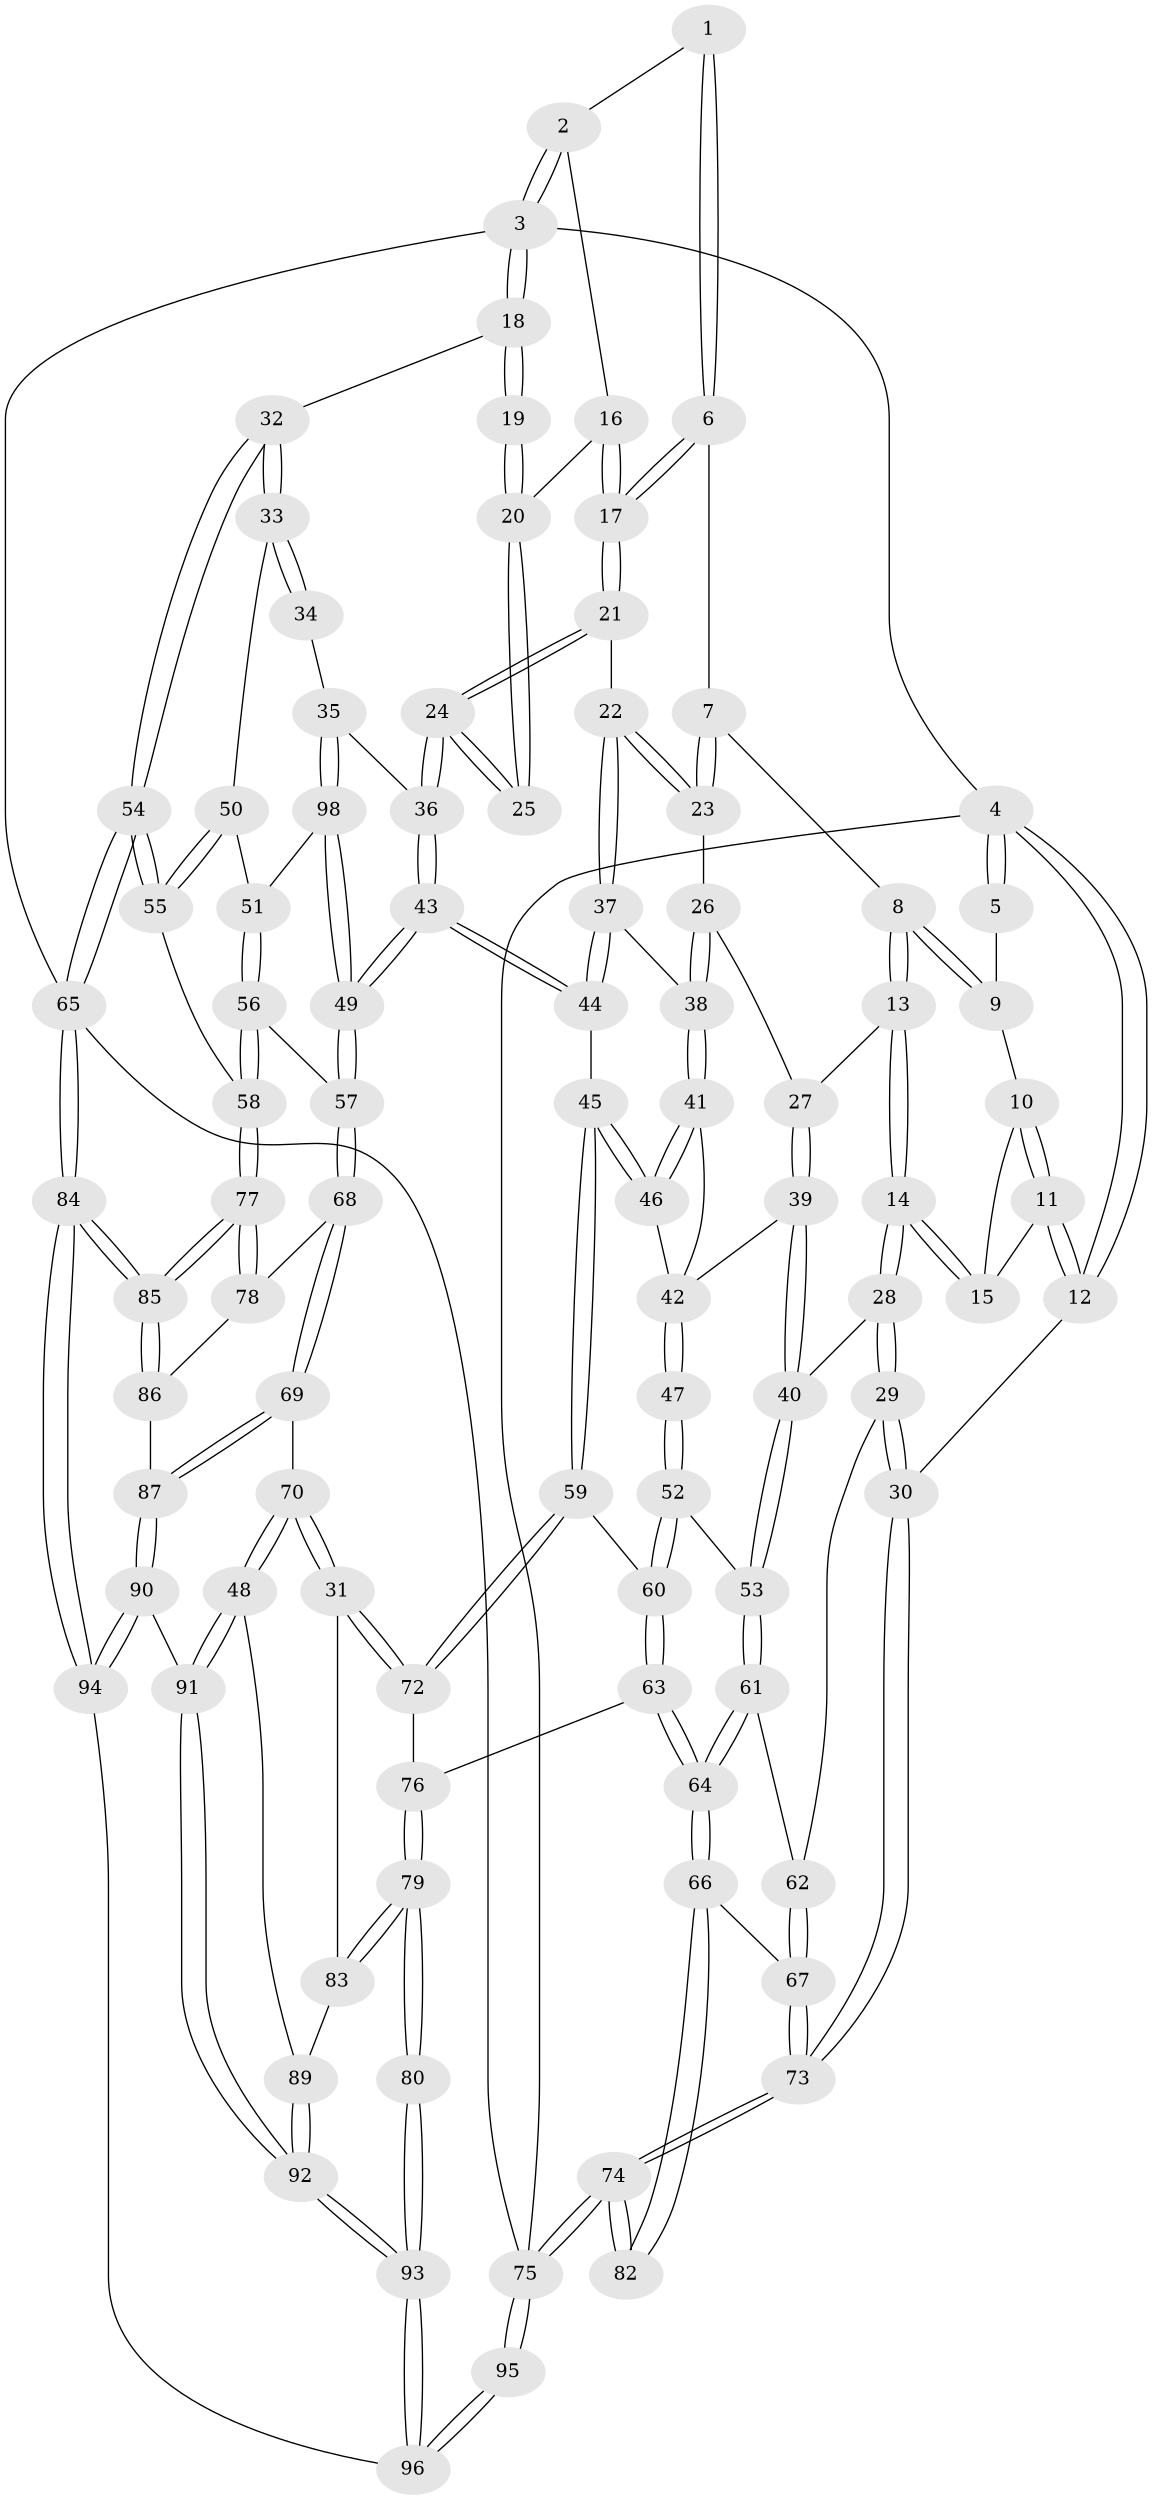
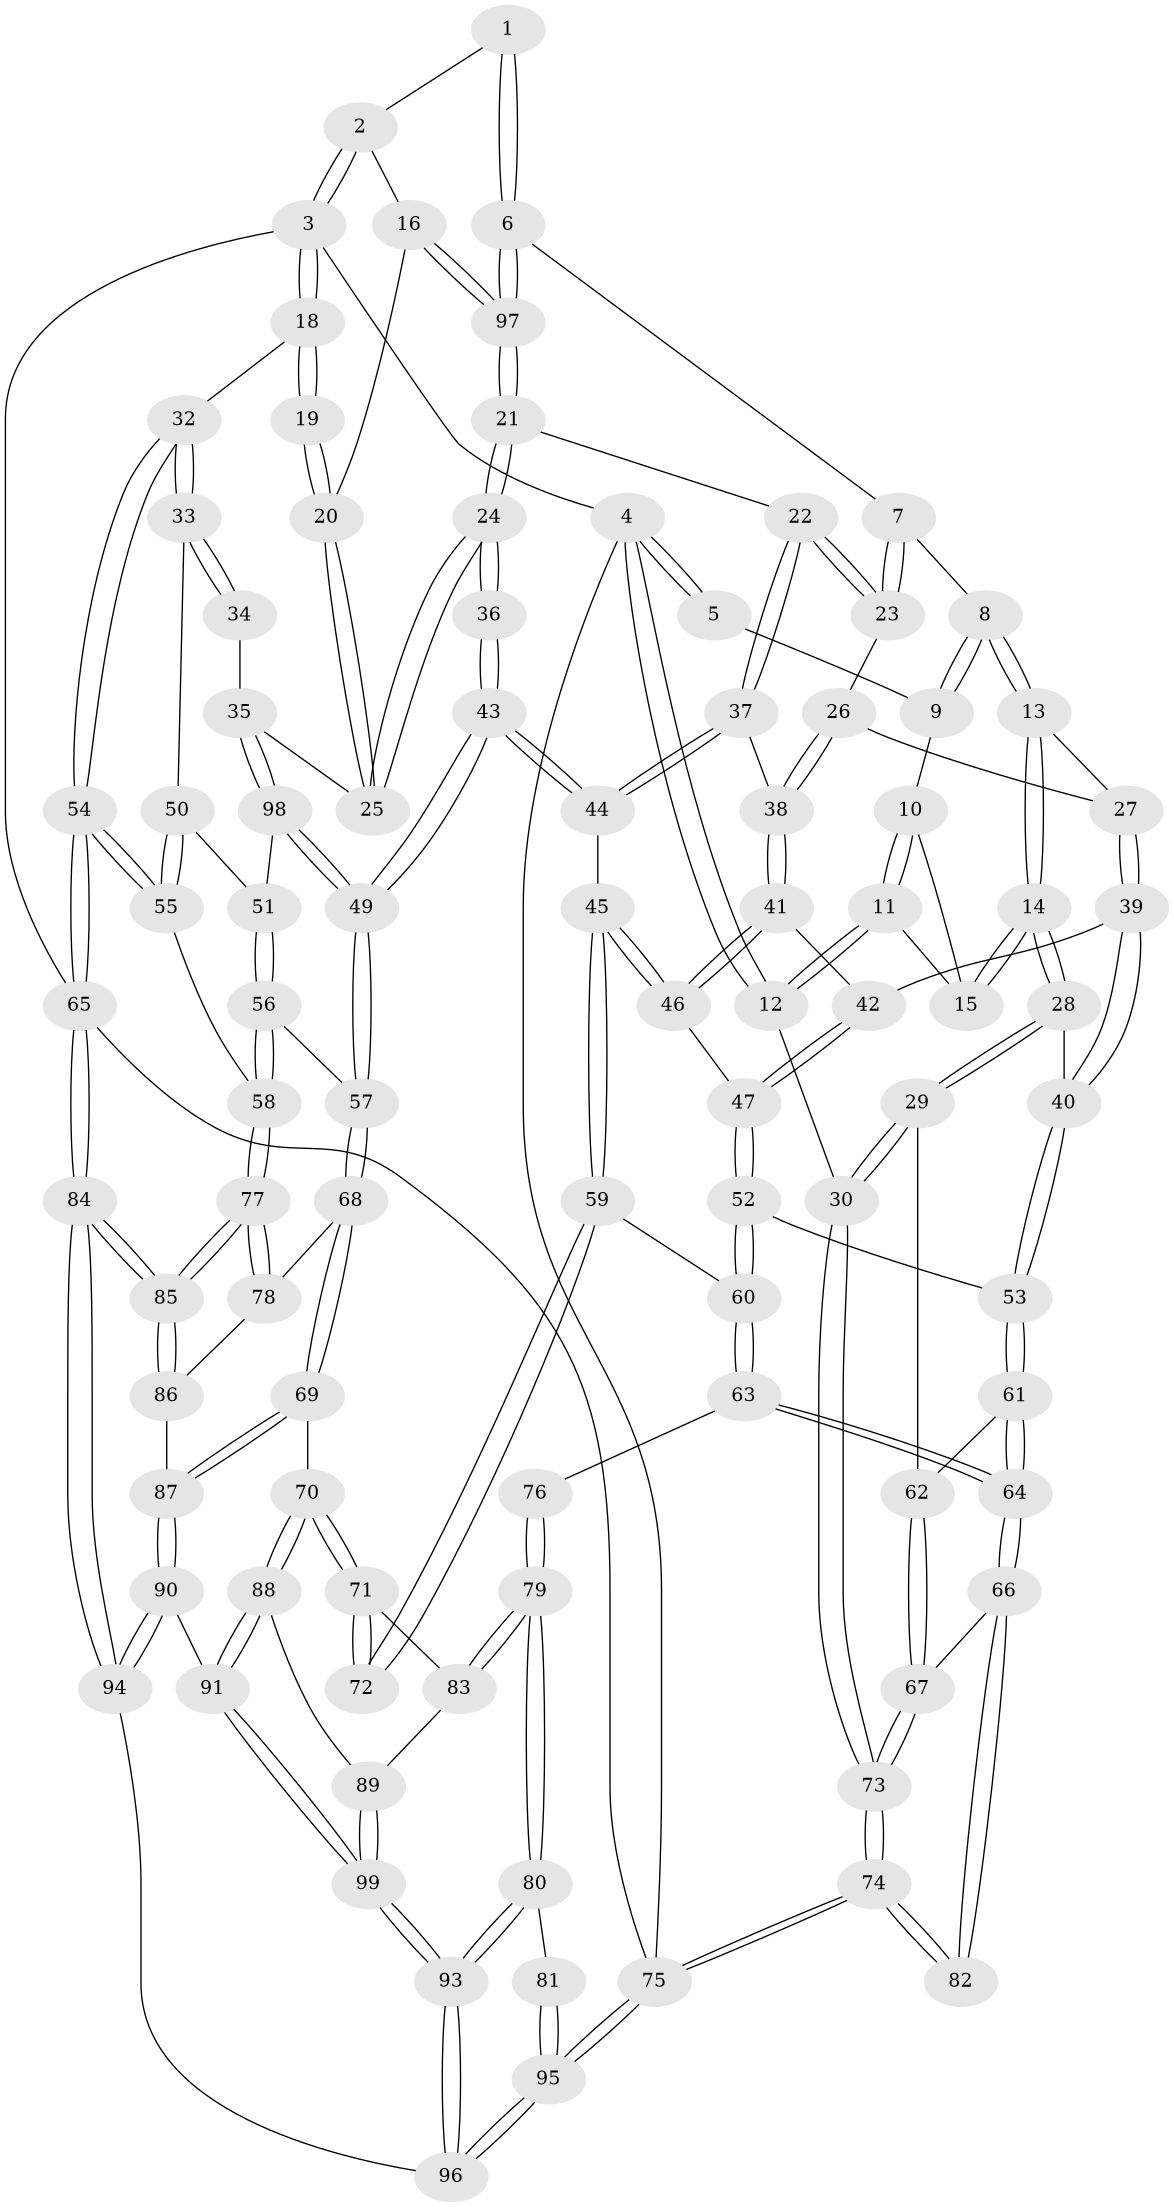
(611, 518) -> (508, 323)
(378, 762) -> (306, 762)
(663, 1250) -> (709, 1055)
(240, 1591) -> (264, 1591)
(338, 1591) -> (362, 1591)
(413, 1738) -> none
none -> (549, 1982)
(301, 2177) -> (369, 1884)
